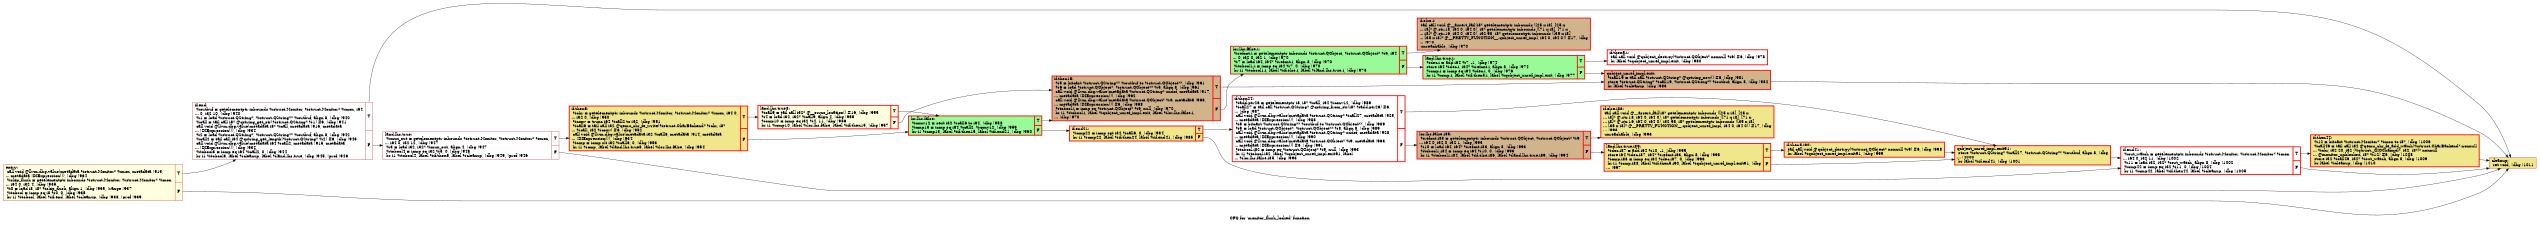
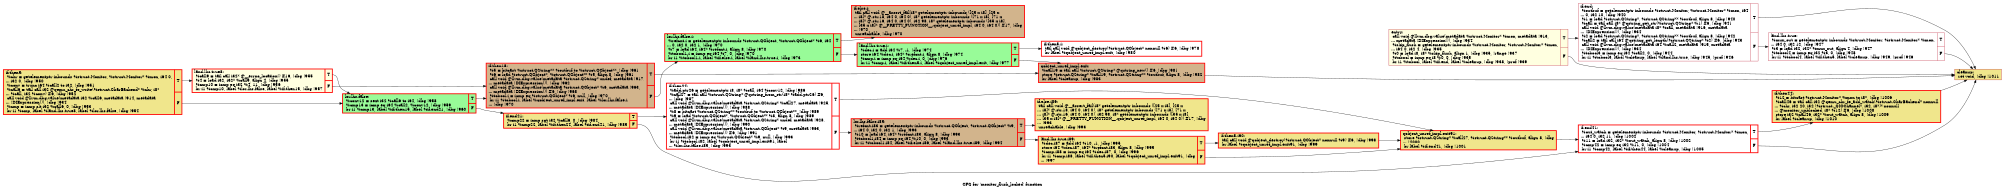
(563, 138) -> none
